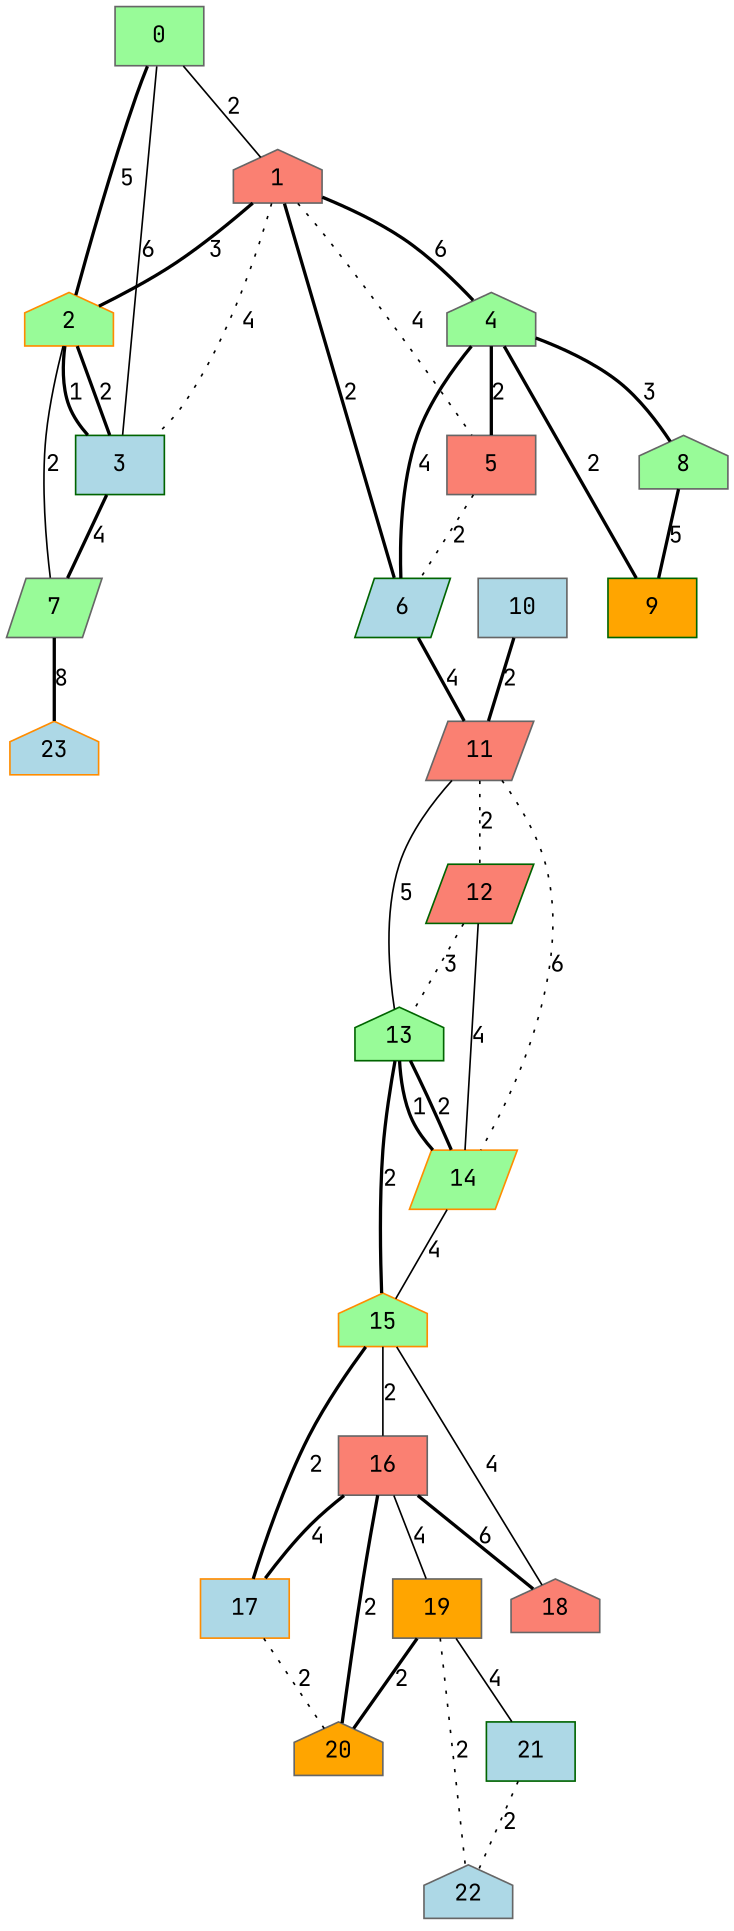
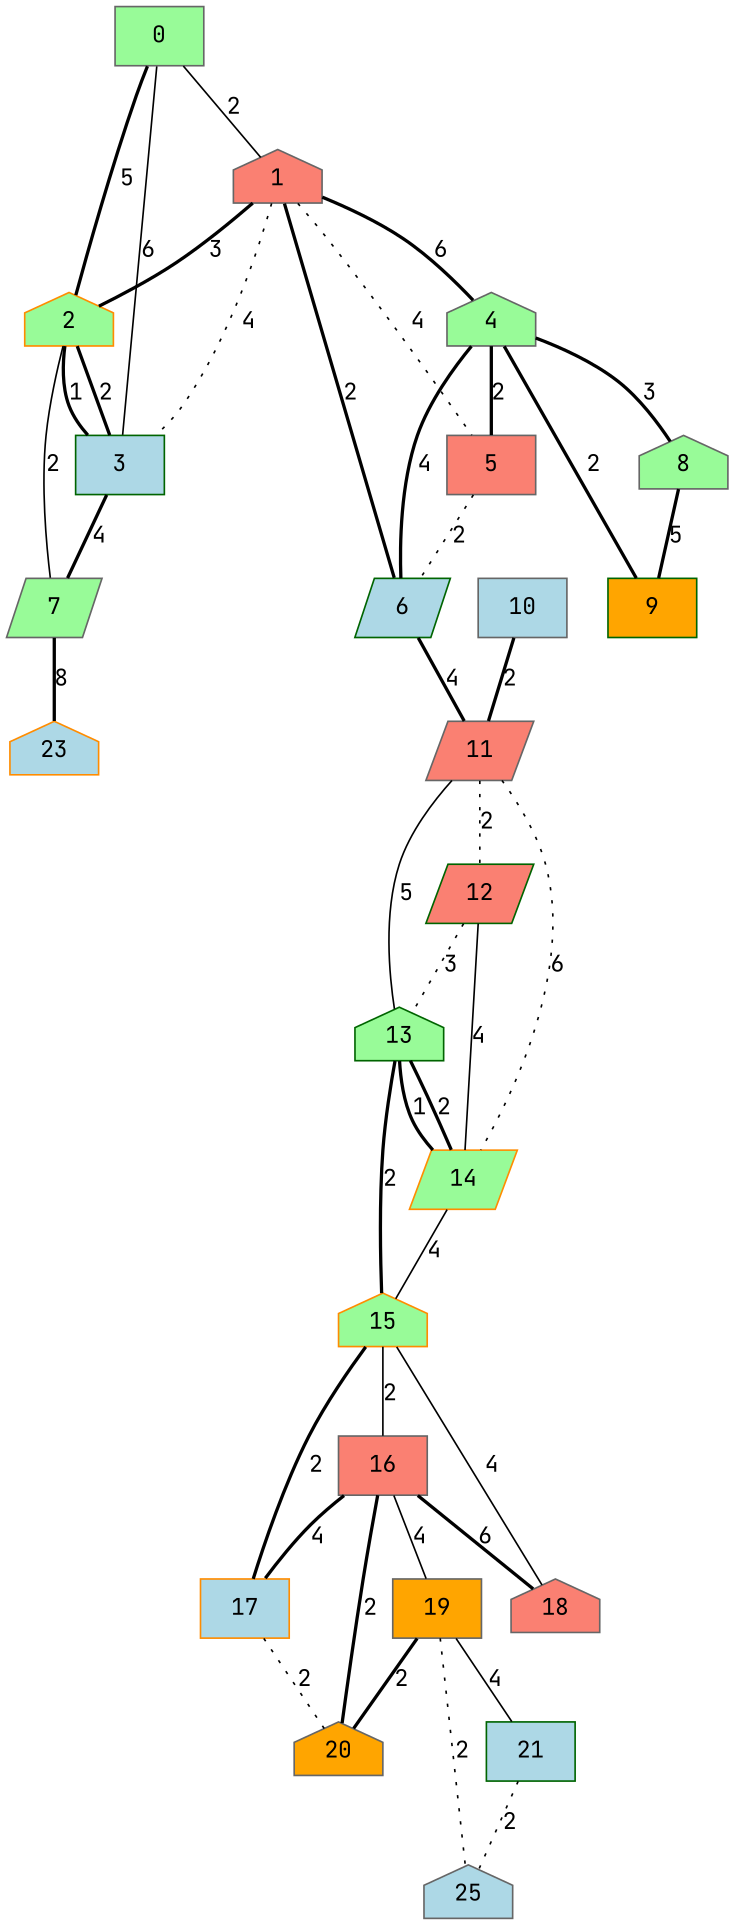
(468, 1894) -> (468, 1894)
